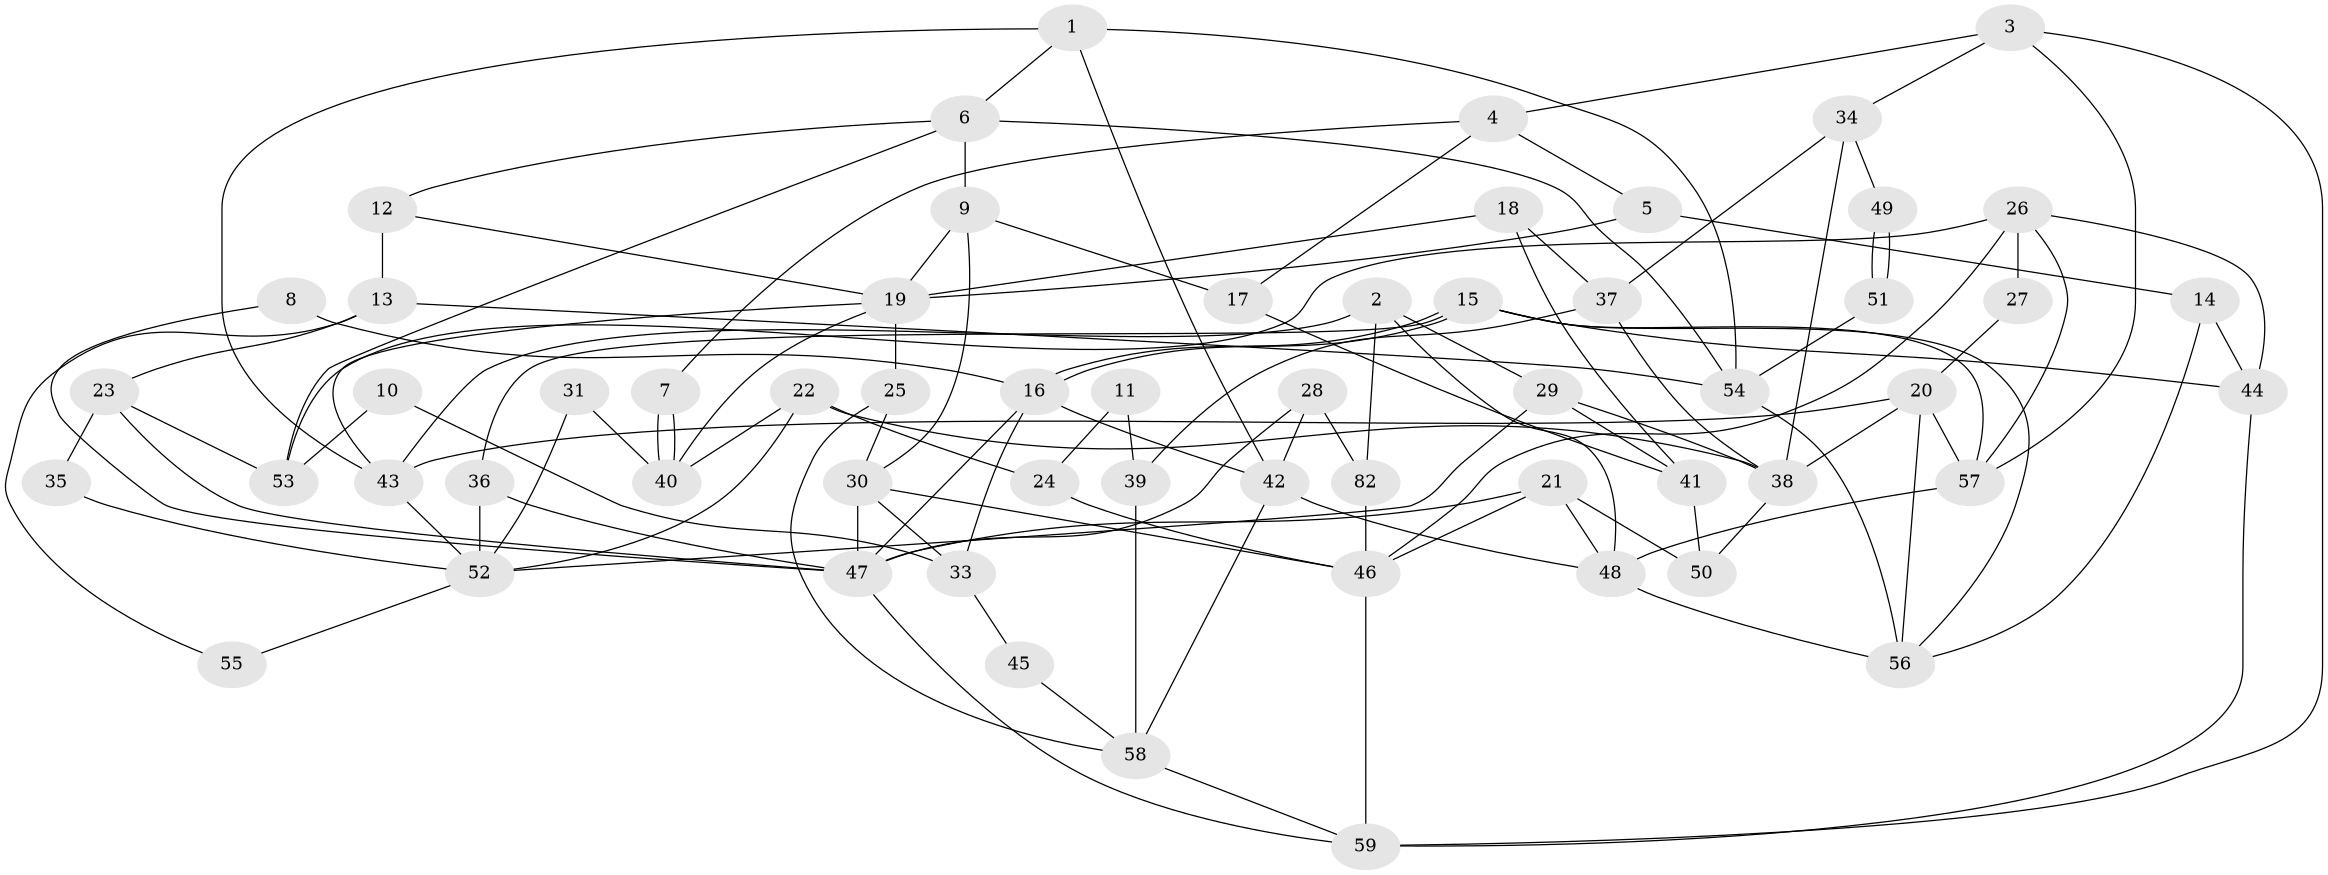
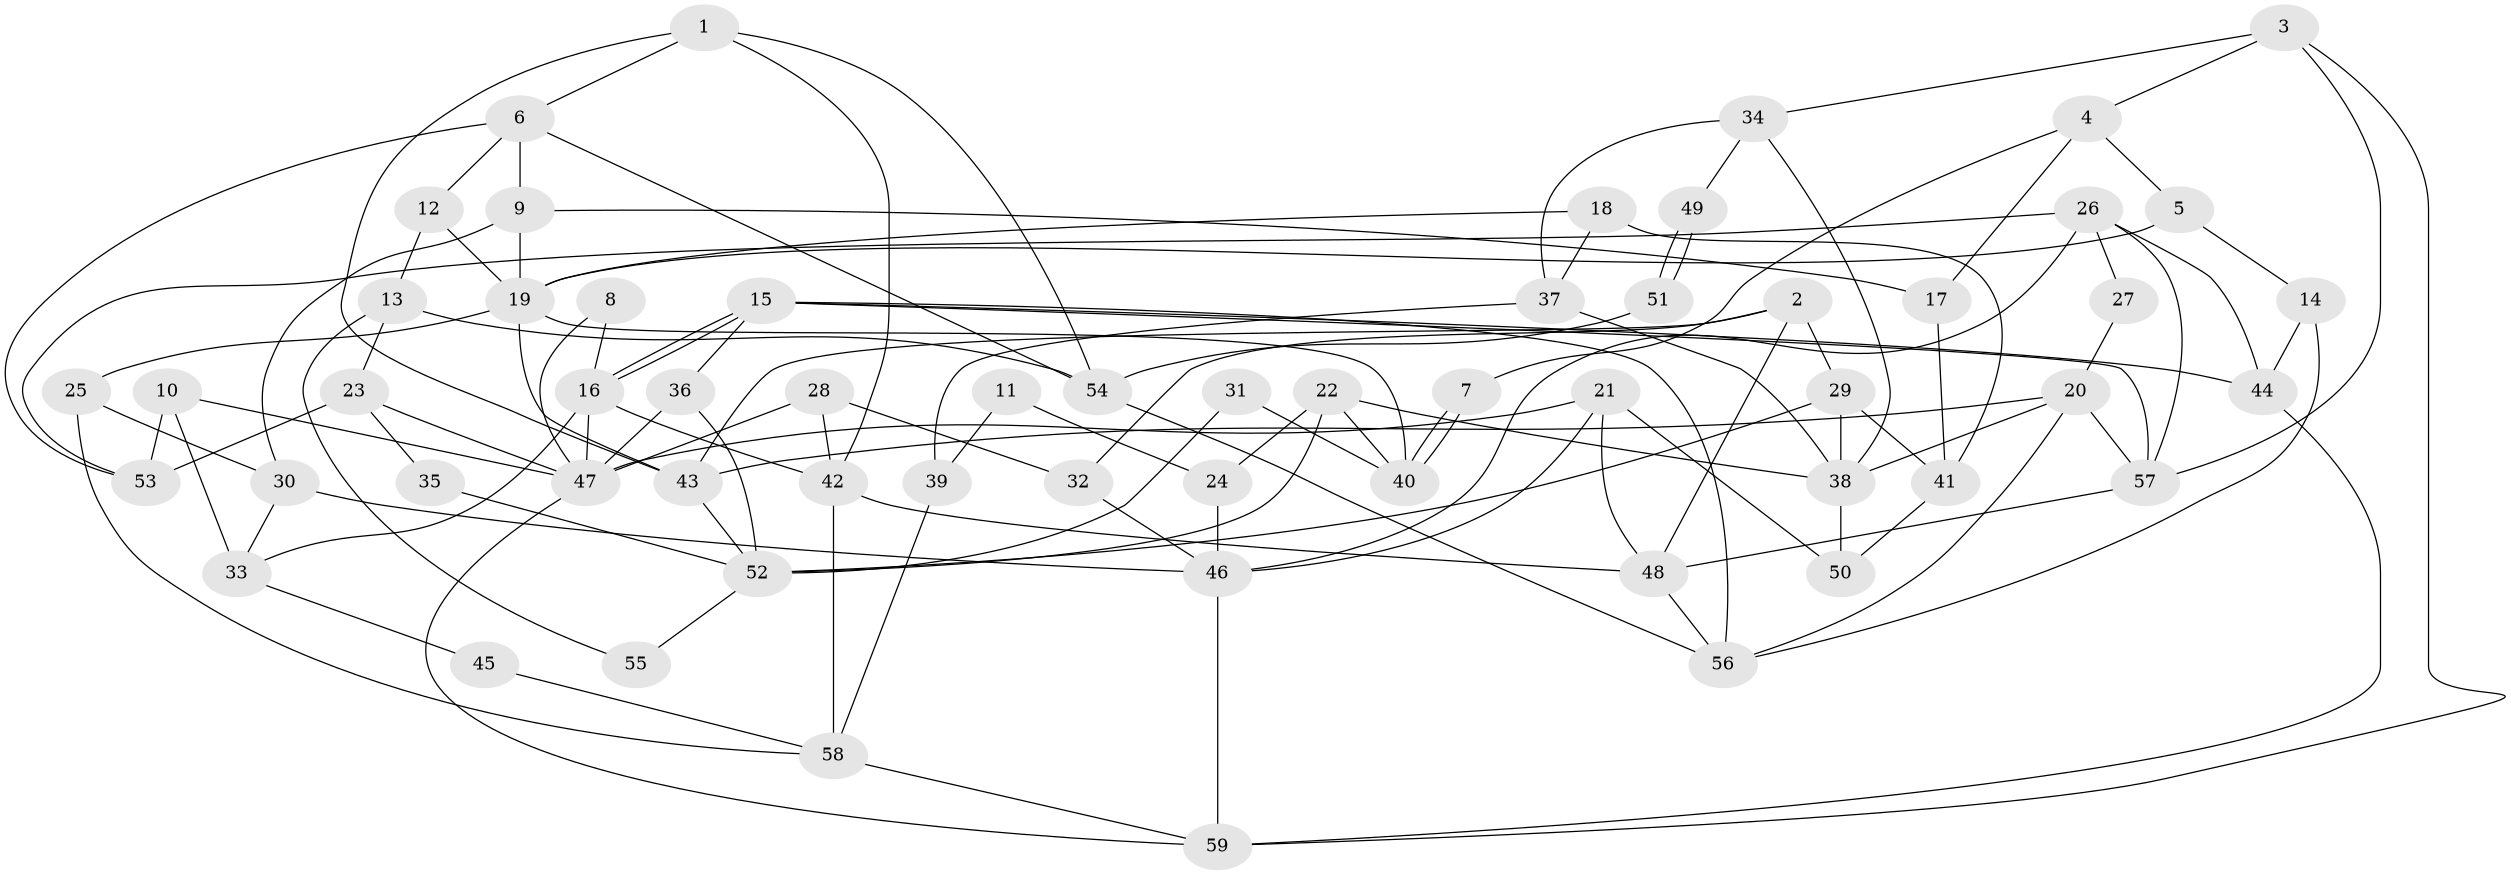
(1366, 483) -> (1079, 483)
(858, 528) -> (377, 437)
